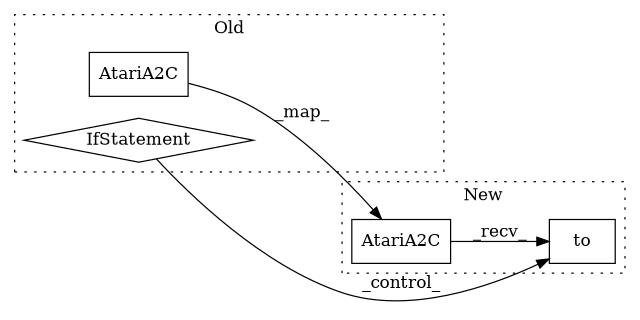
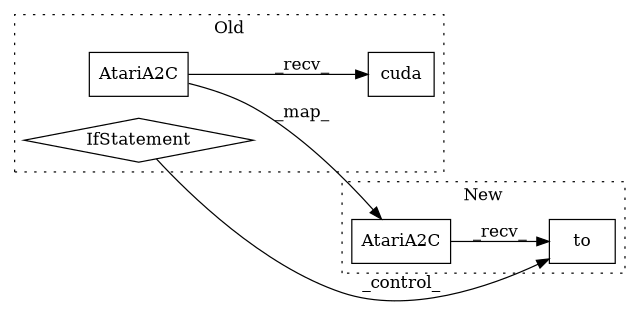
none -> (401, 74)
